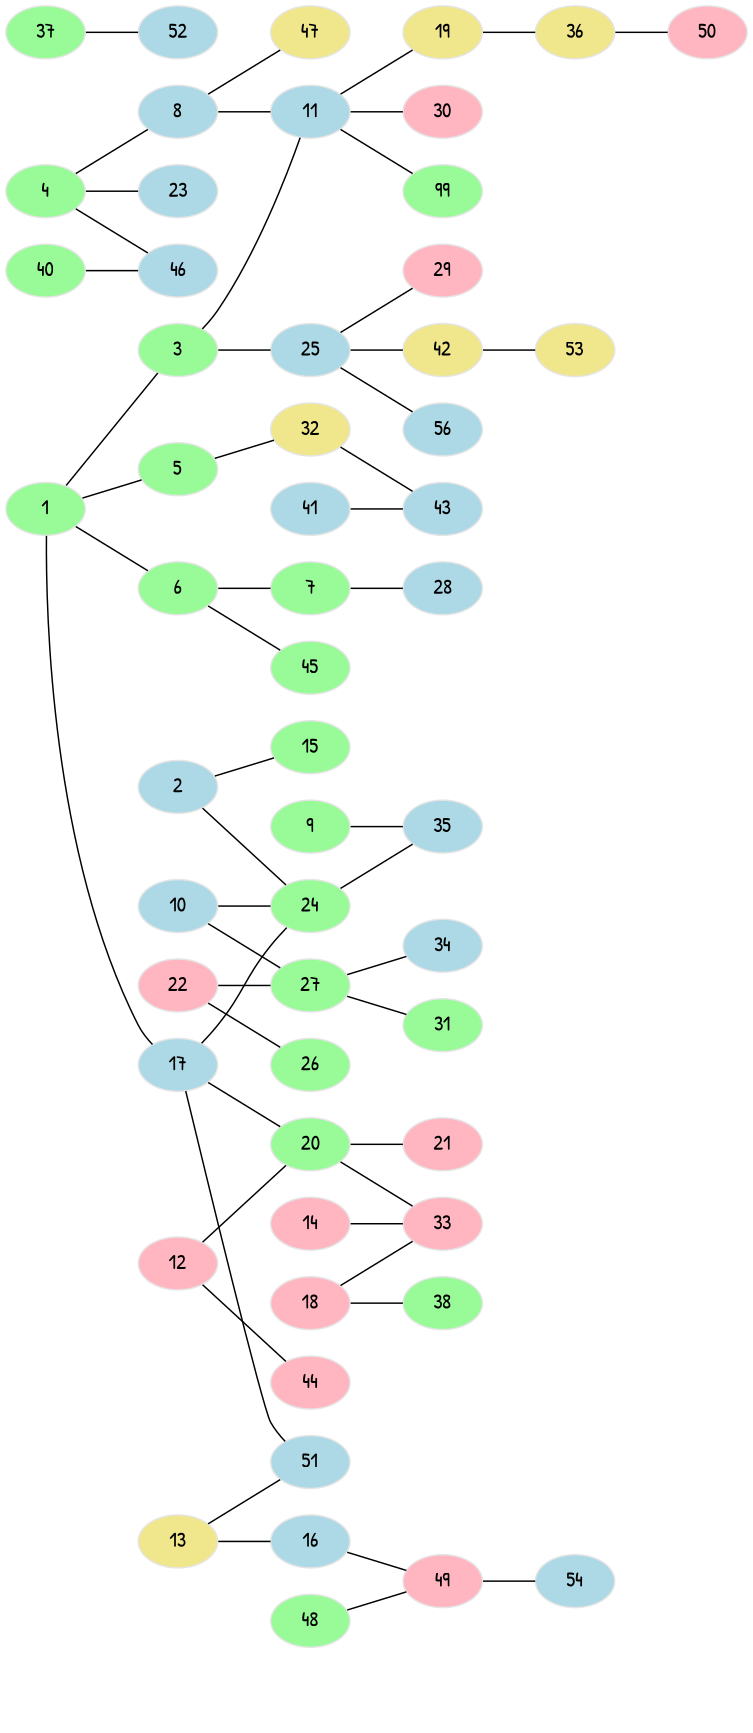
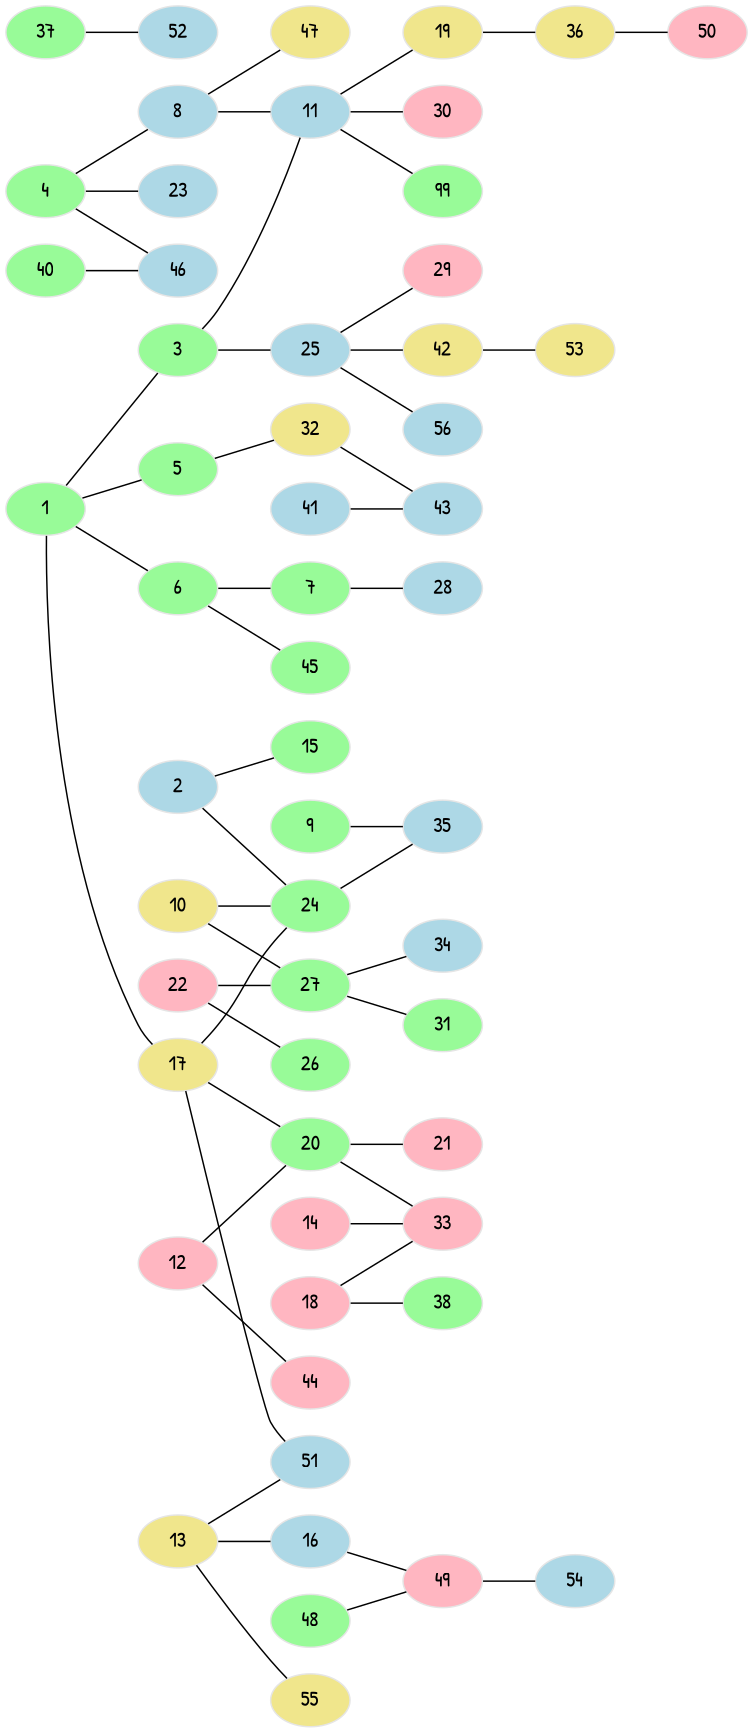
(178, 906) -> (178, 906)
(178, 1065) -> (178, 1065)
none -> (310, 1700)
